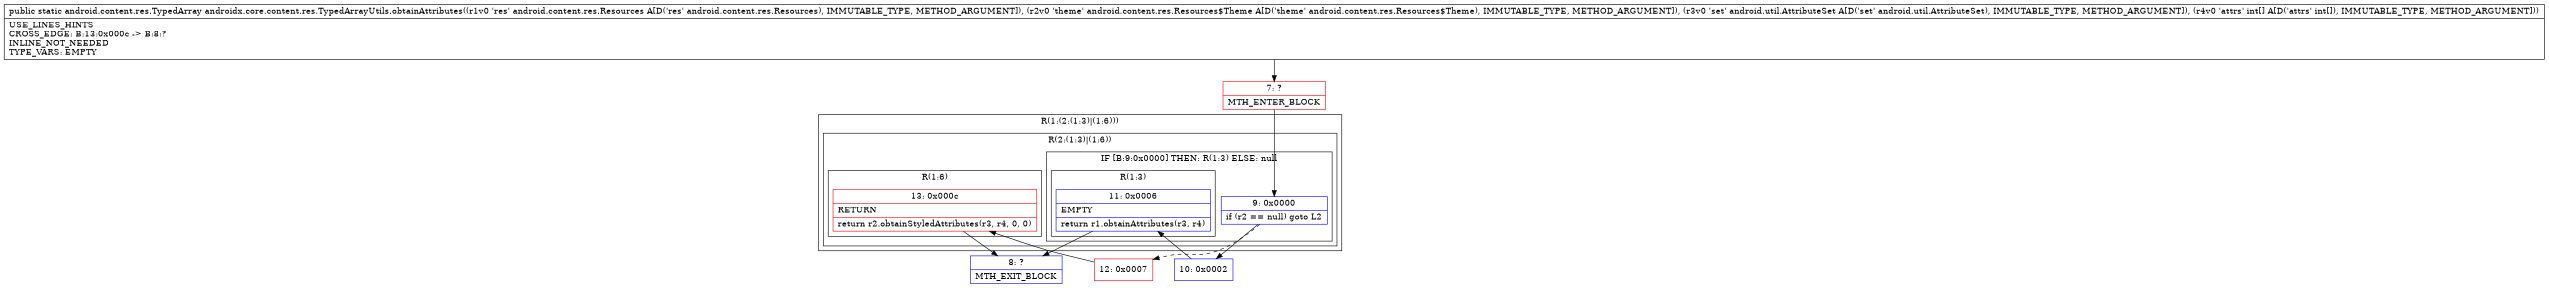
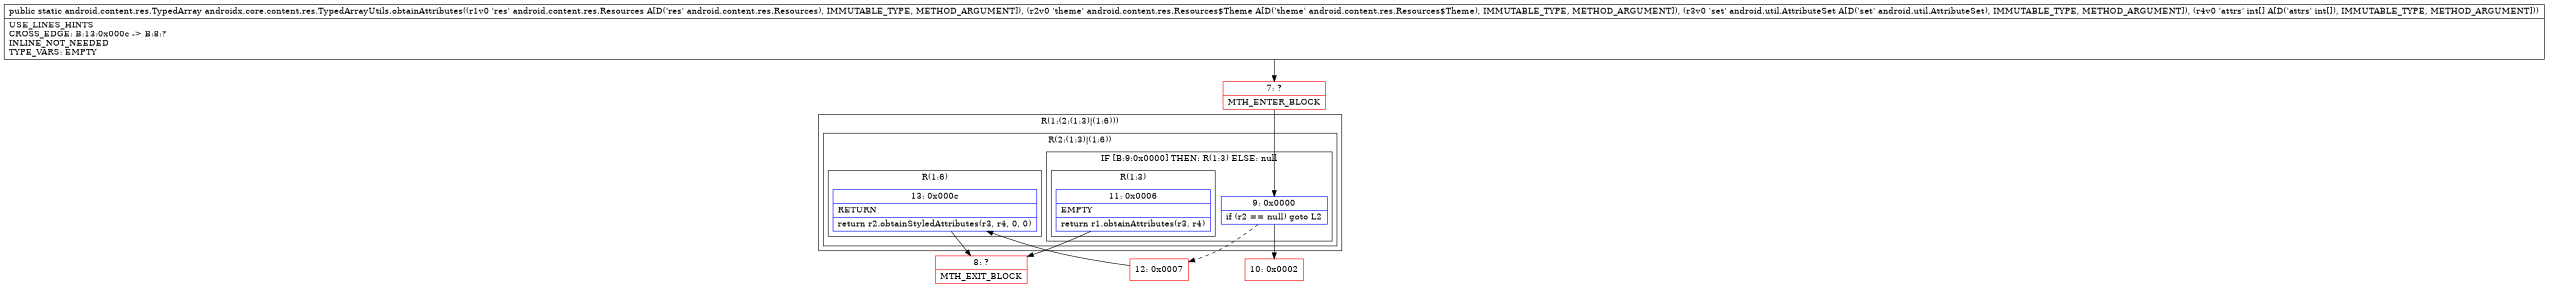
(935, 210) -> (935, 210)
(1177, 247) -> none
(1016, 270) -> (981, 270)
(1204, 270) -> (1274, 270)
